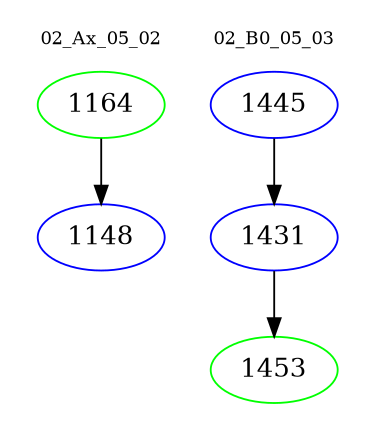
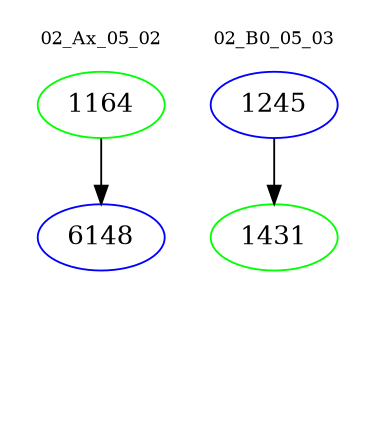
(274, 105) -> (274, 105)
(101, 237) -> (101, 237)
(274, 237) -> (274, 237)
(274, 370) -> none
